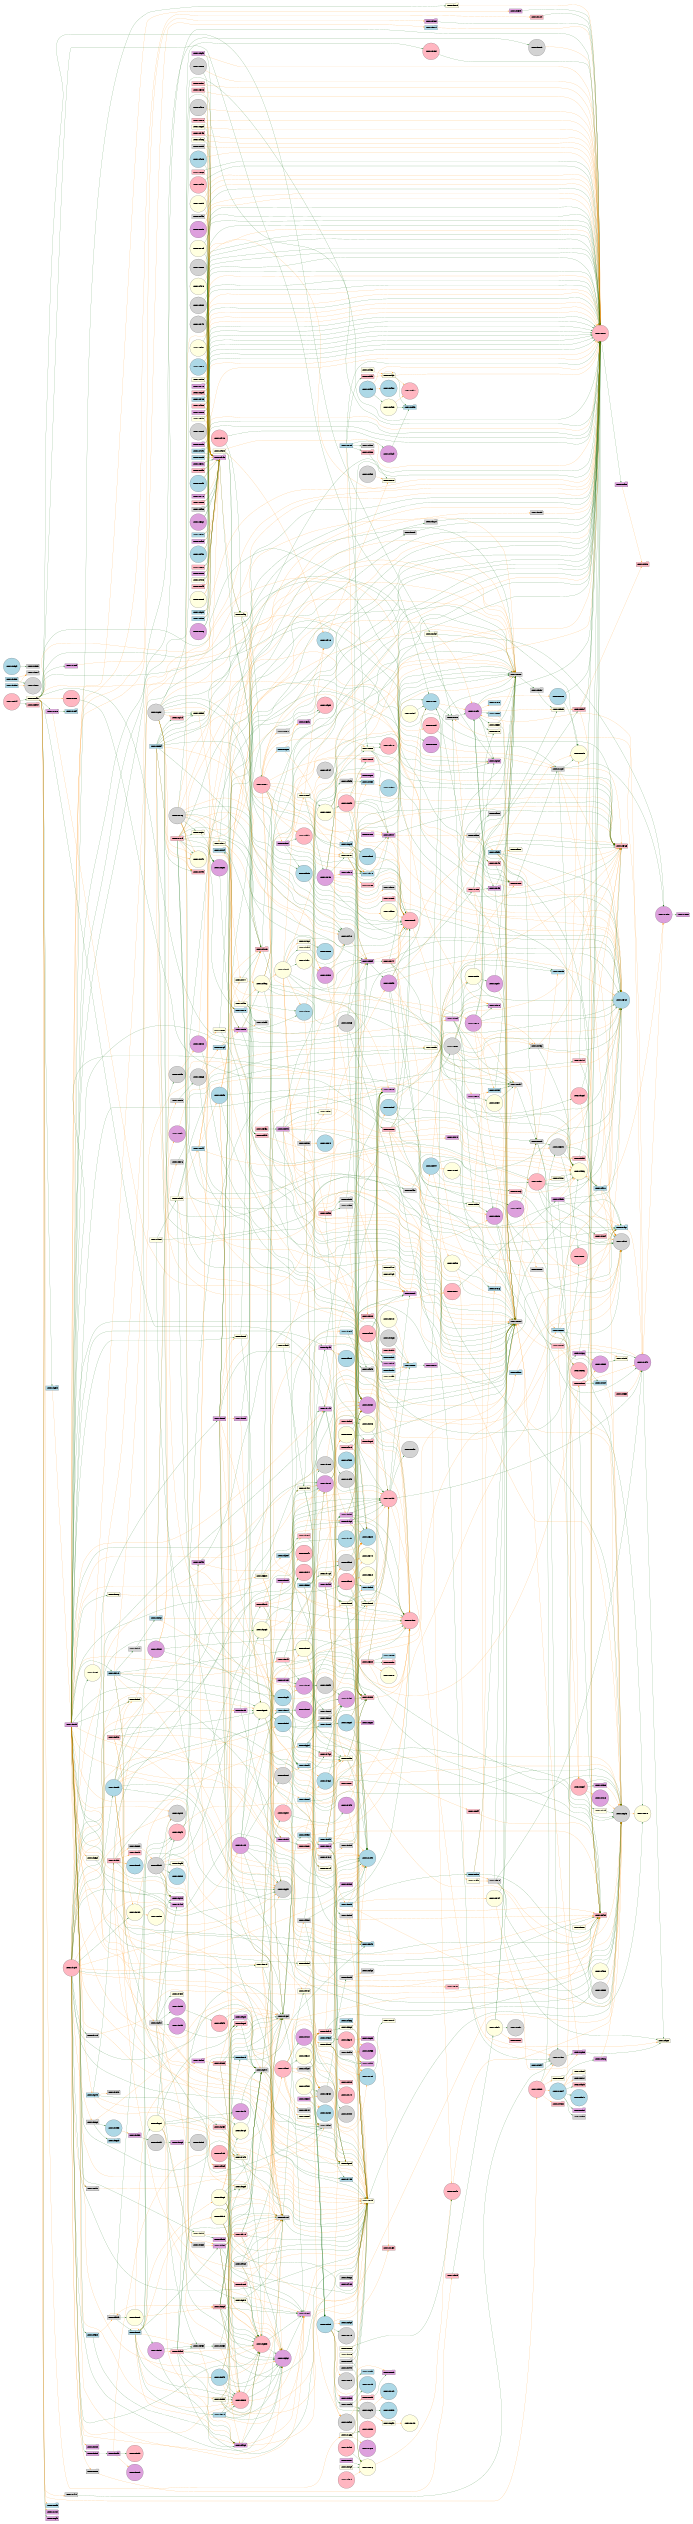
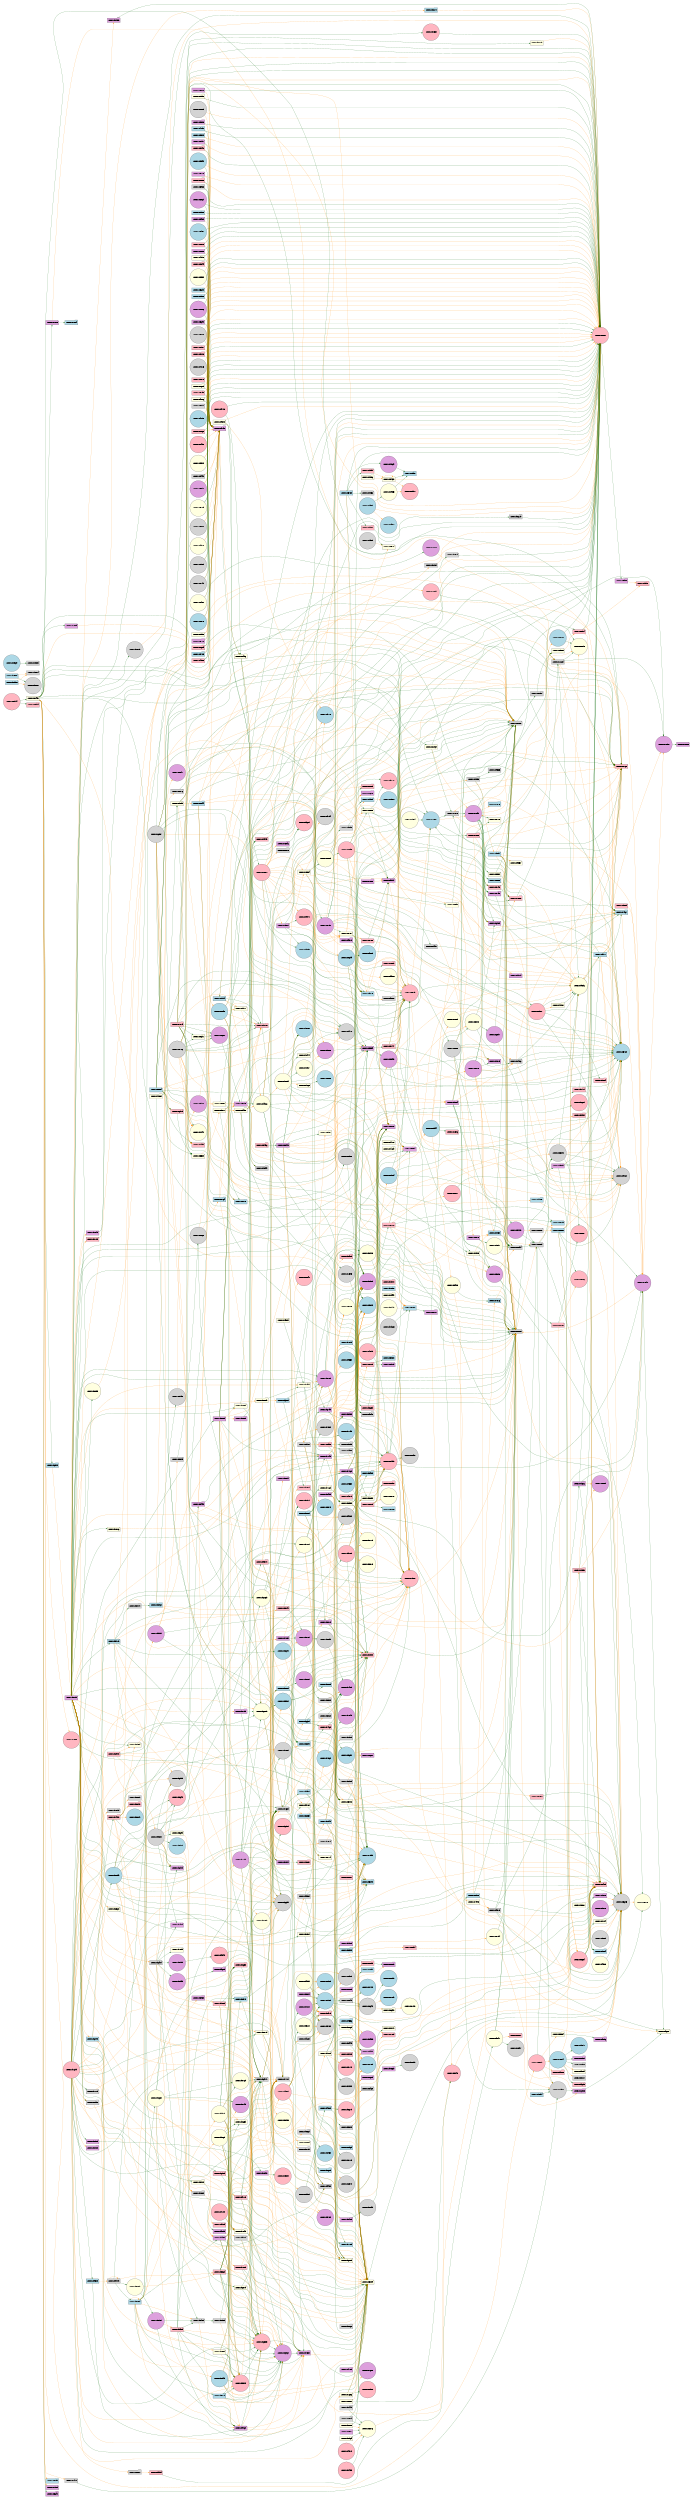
(283, 750) -> none
(346, 844) -> (346, 958)
(621, 1359) -> none
none -> (304, 2194)
